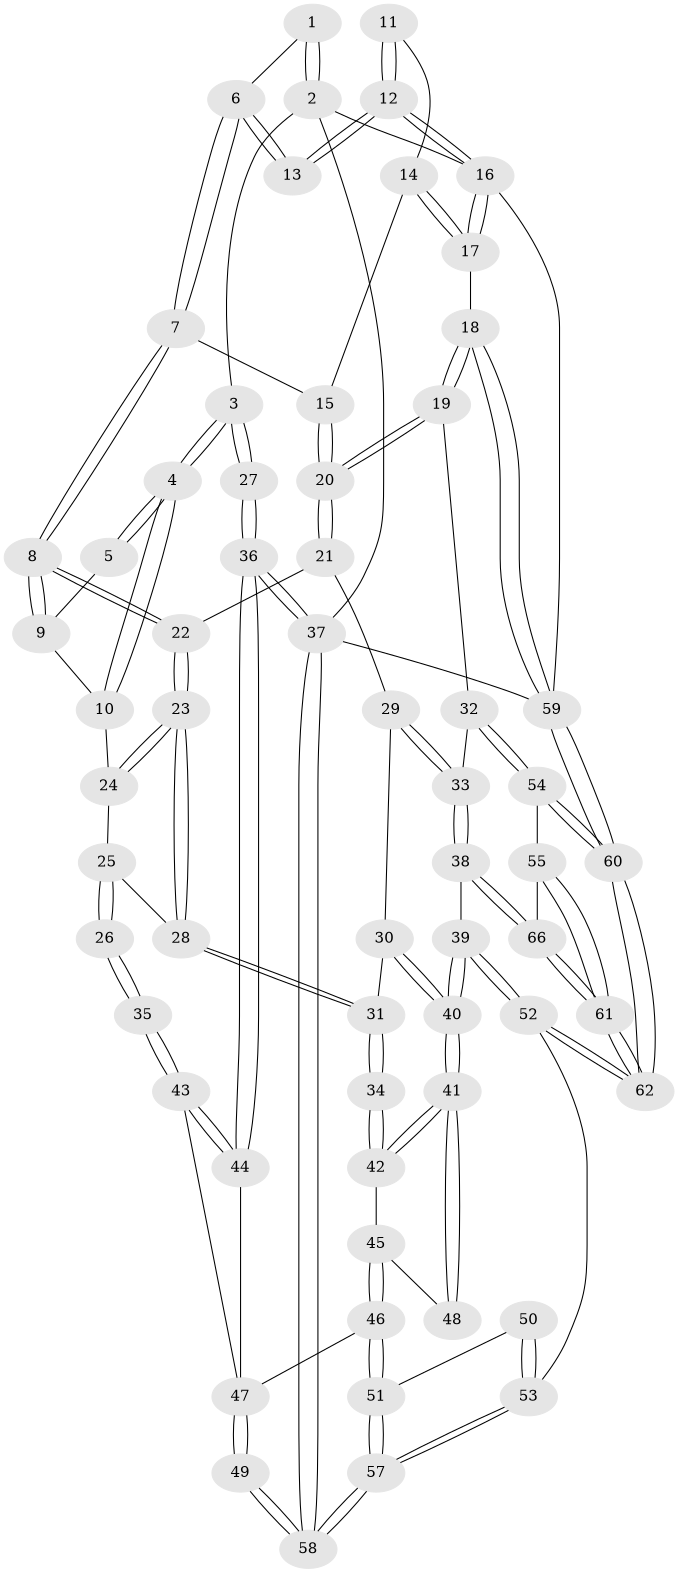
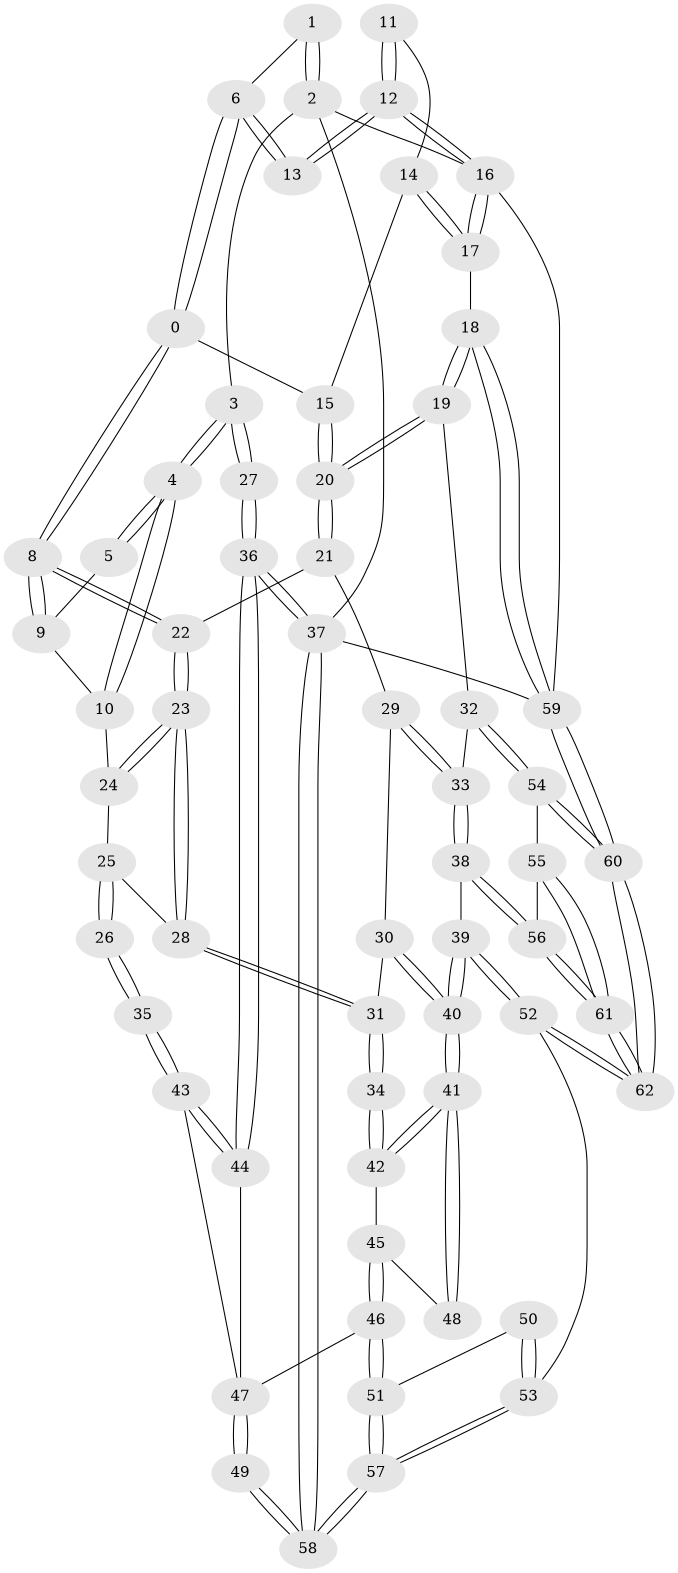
(176, 329) -> (176, 329)
(537, 939) -> (537, 939)
